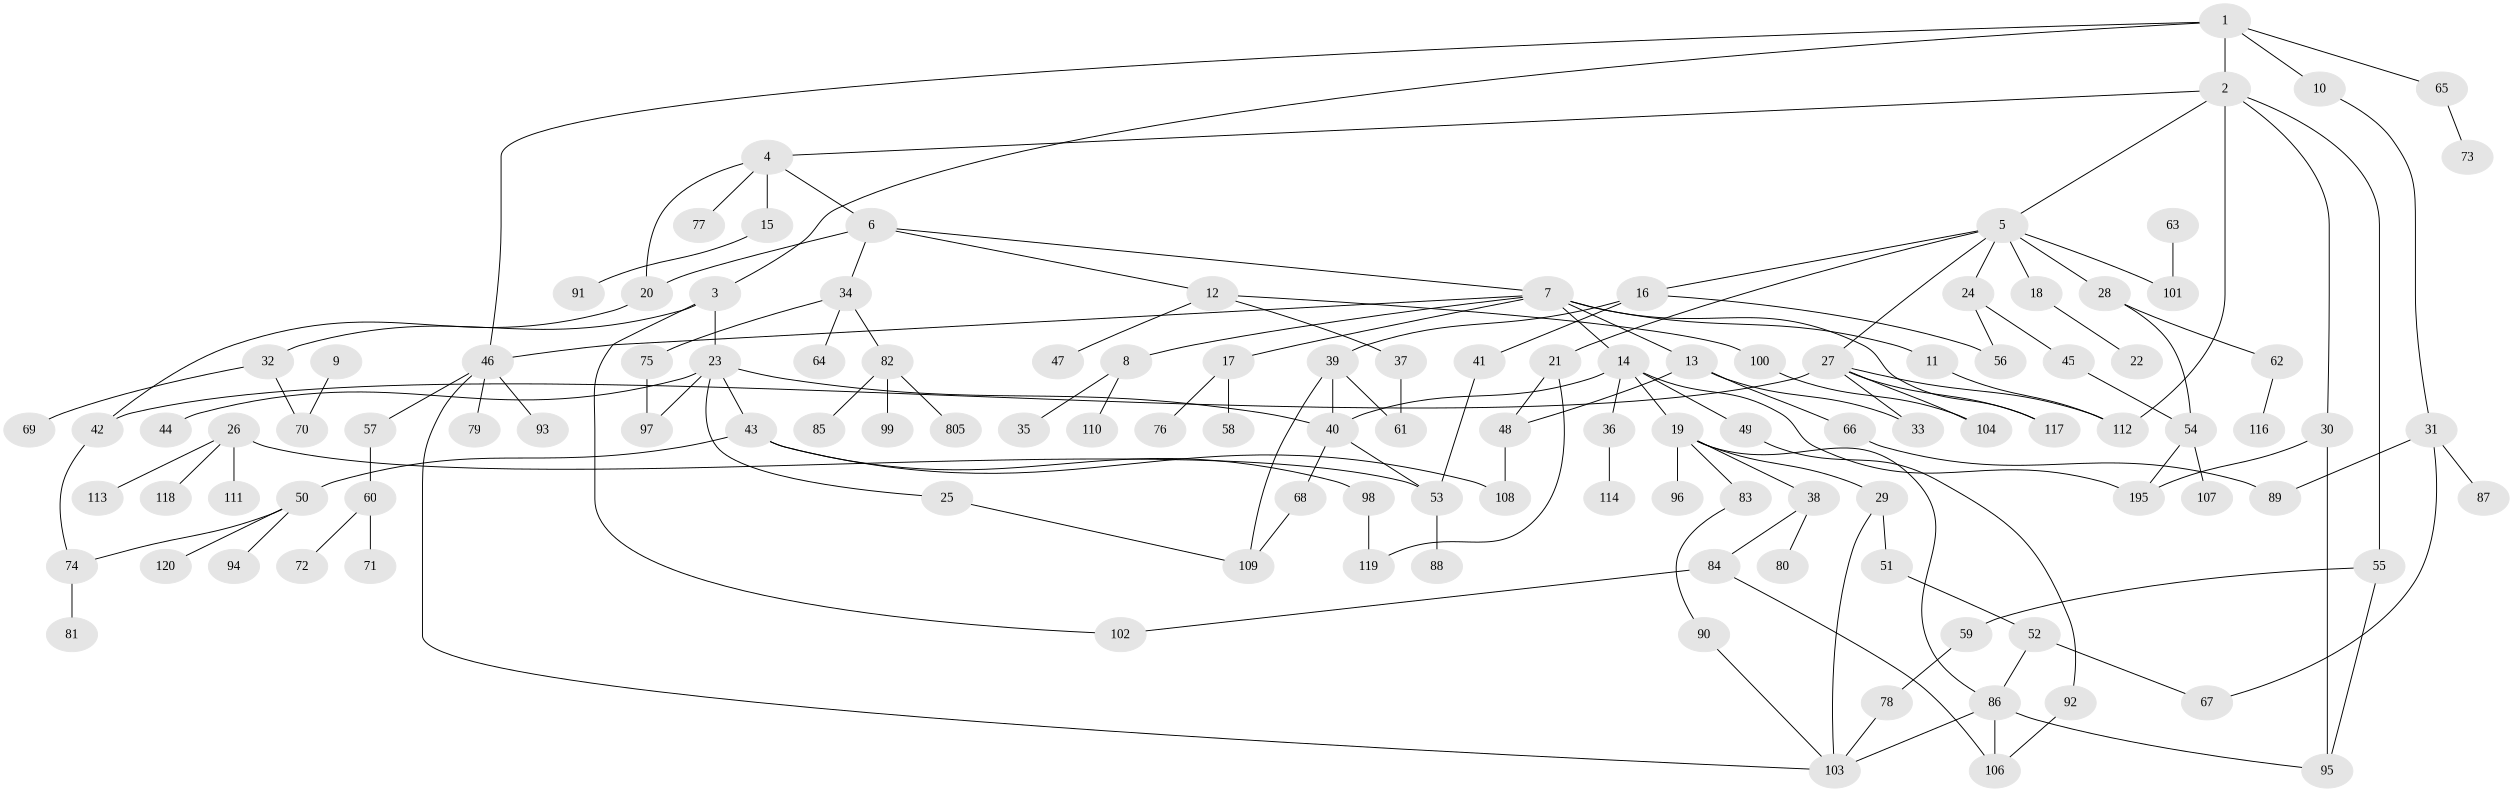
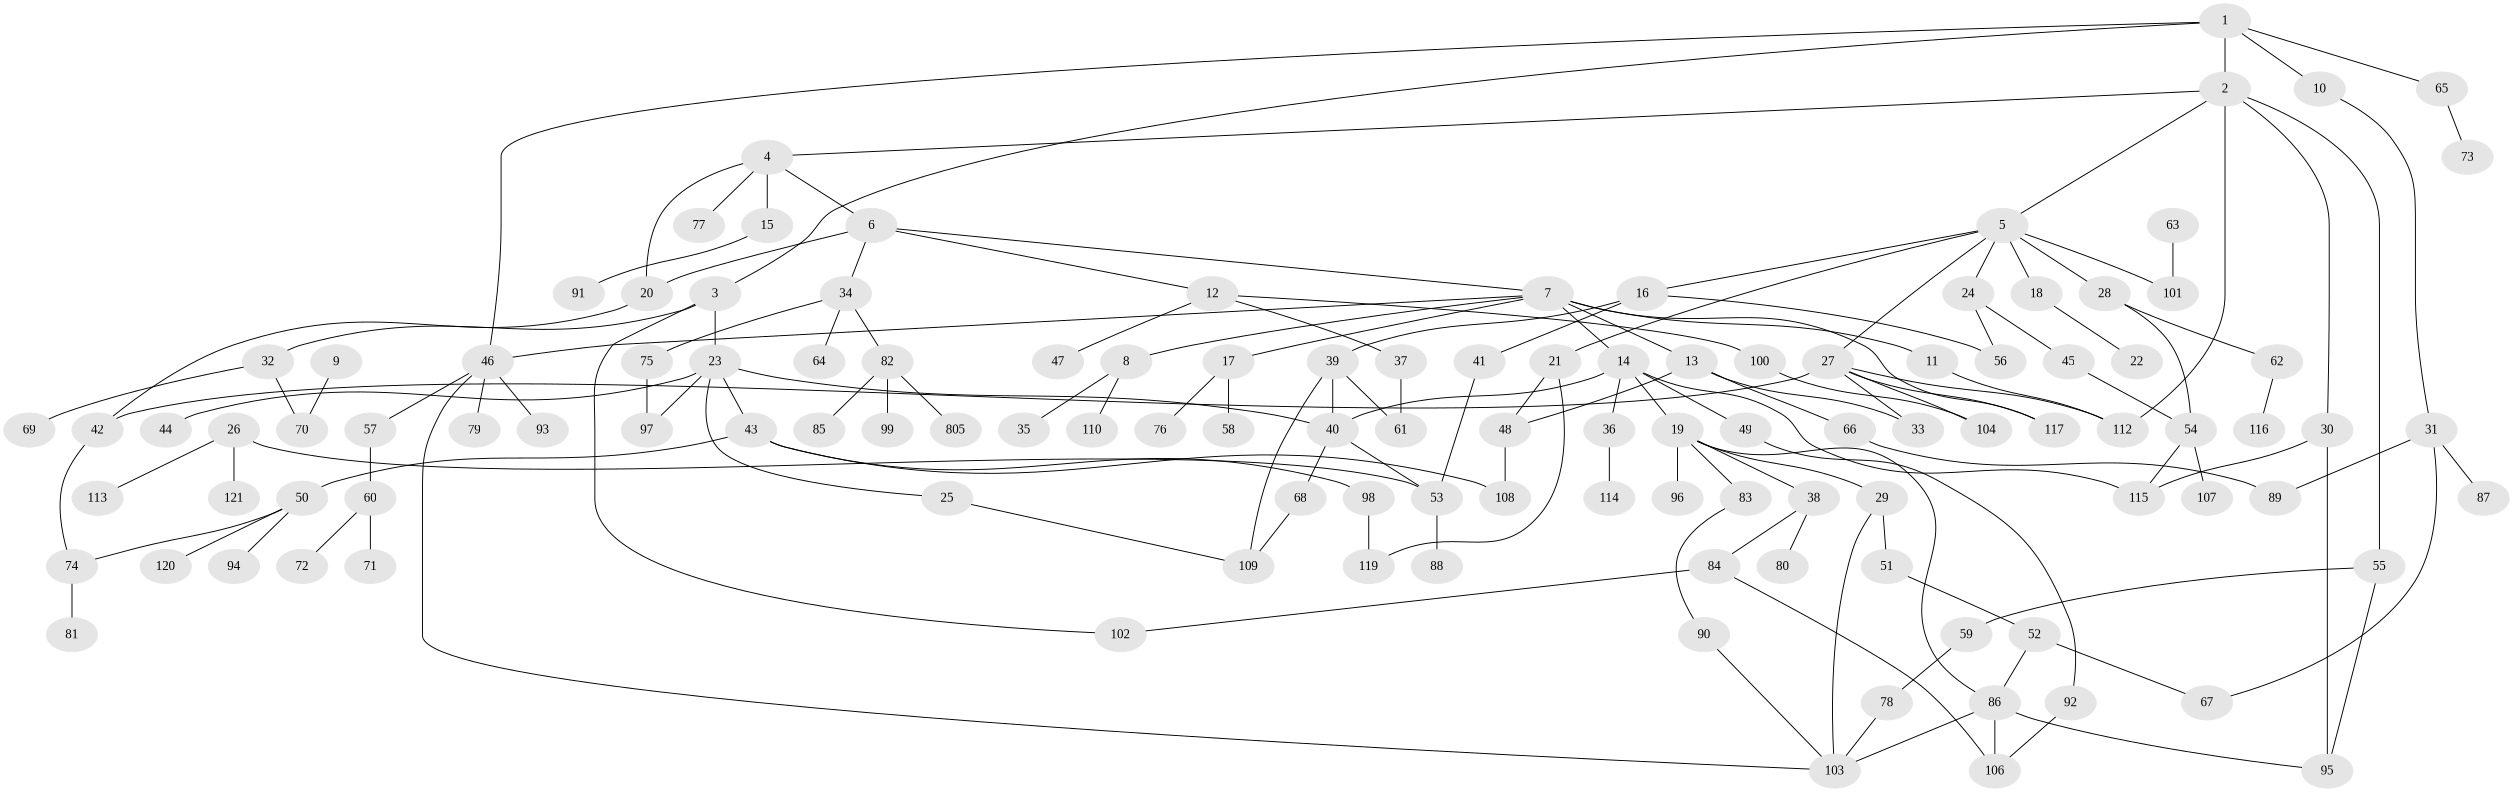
(166, 498) -> none
(234, 498) -> (234, 498)
(2139, 498) -> (2139, 498)
